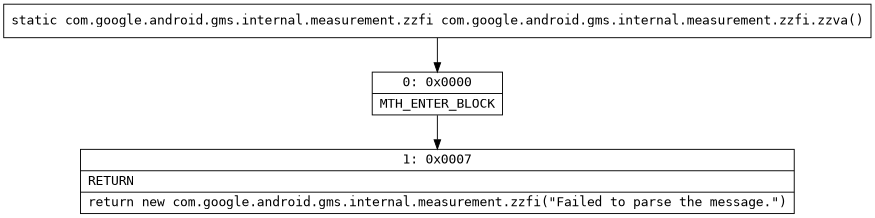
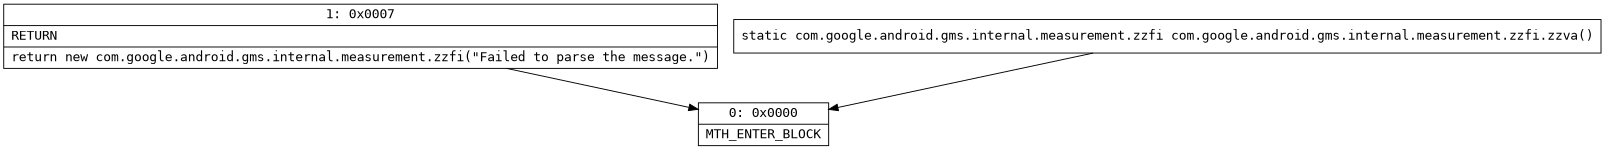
(437, 127) -> (598, 88)
